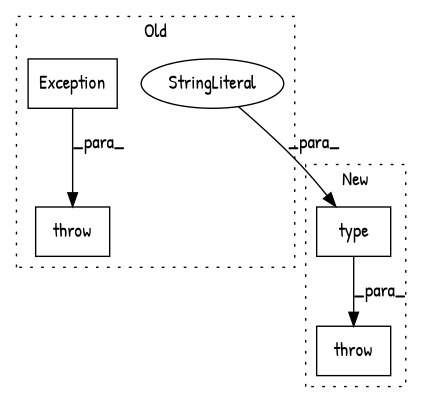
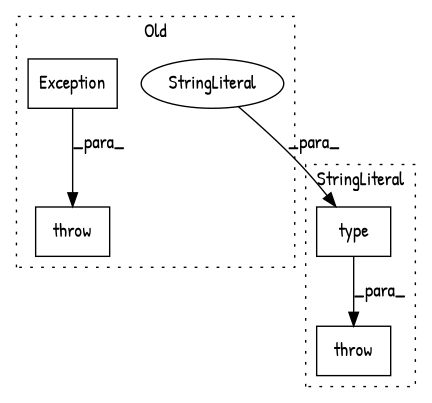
(356, 180) -> (361, 180)
